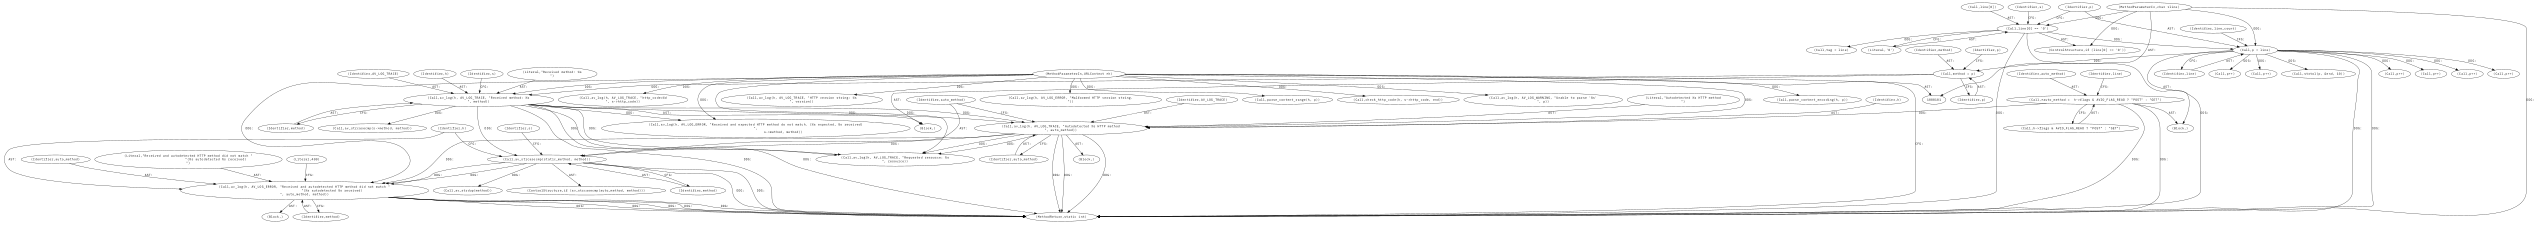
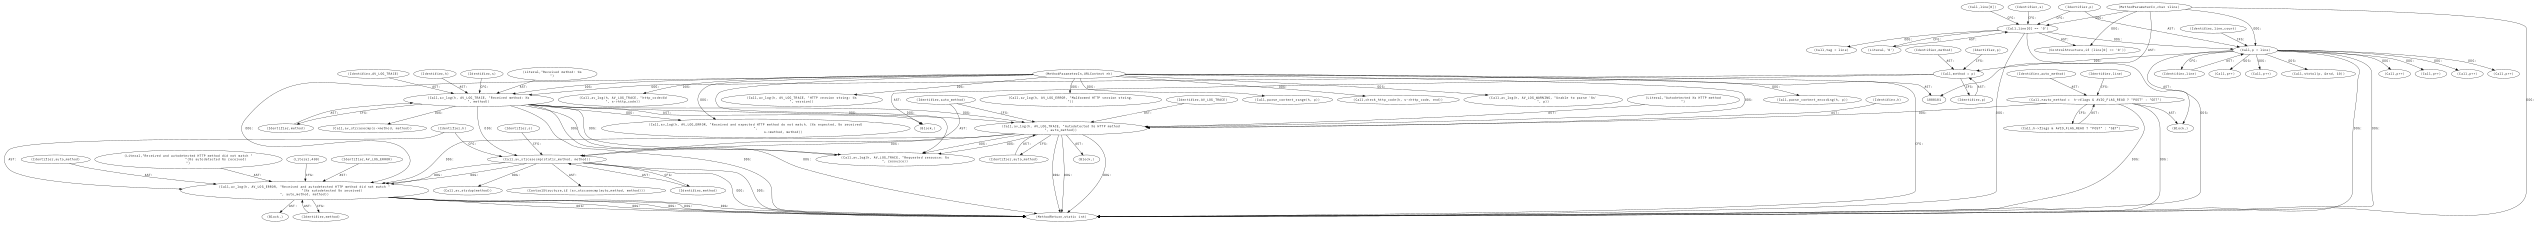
(2013, 18) -> (2013, 18)
none -> (367, 159)
